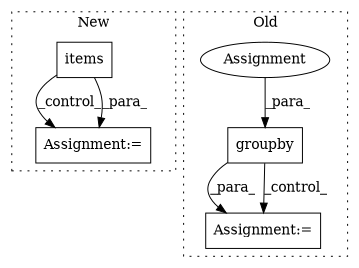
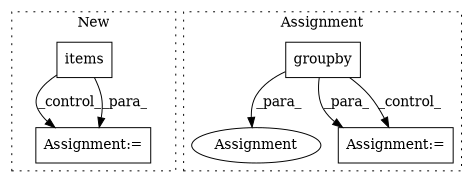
(266, 23) -> (323, 23)
(265, 98) -> (261, 89)
